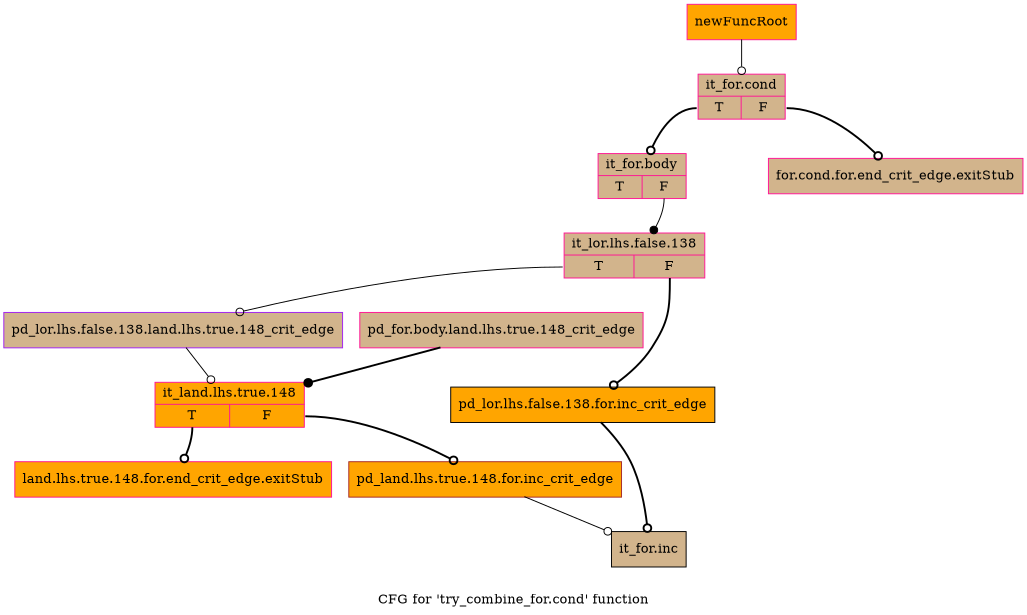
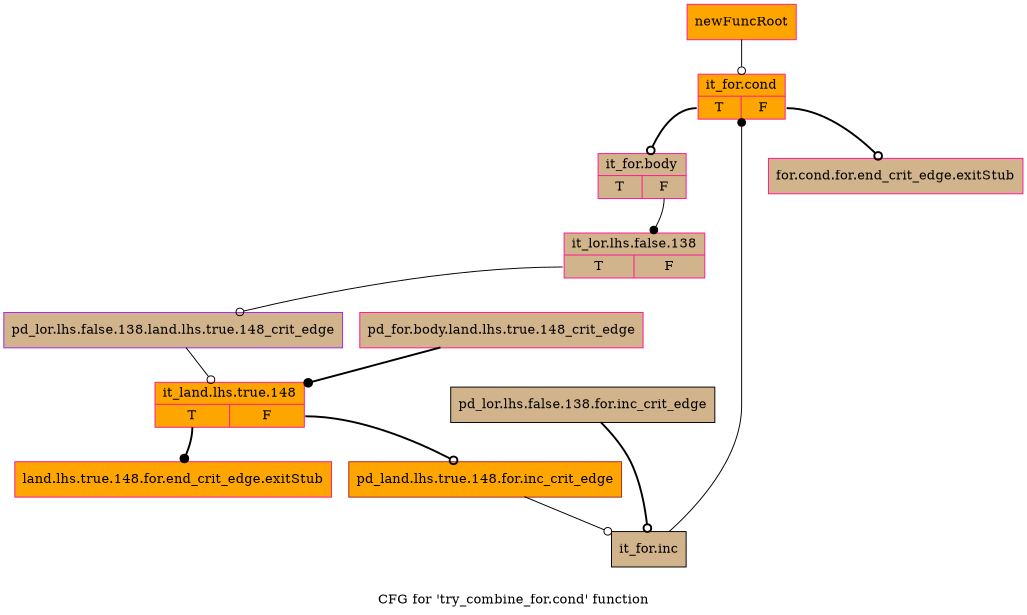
(742, 97) -> (742, 97)
(658, 337) -> none
none -> (742, 341)
(583, 405) -> (583, 405)
(190, 441) -> (190, 441)
